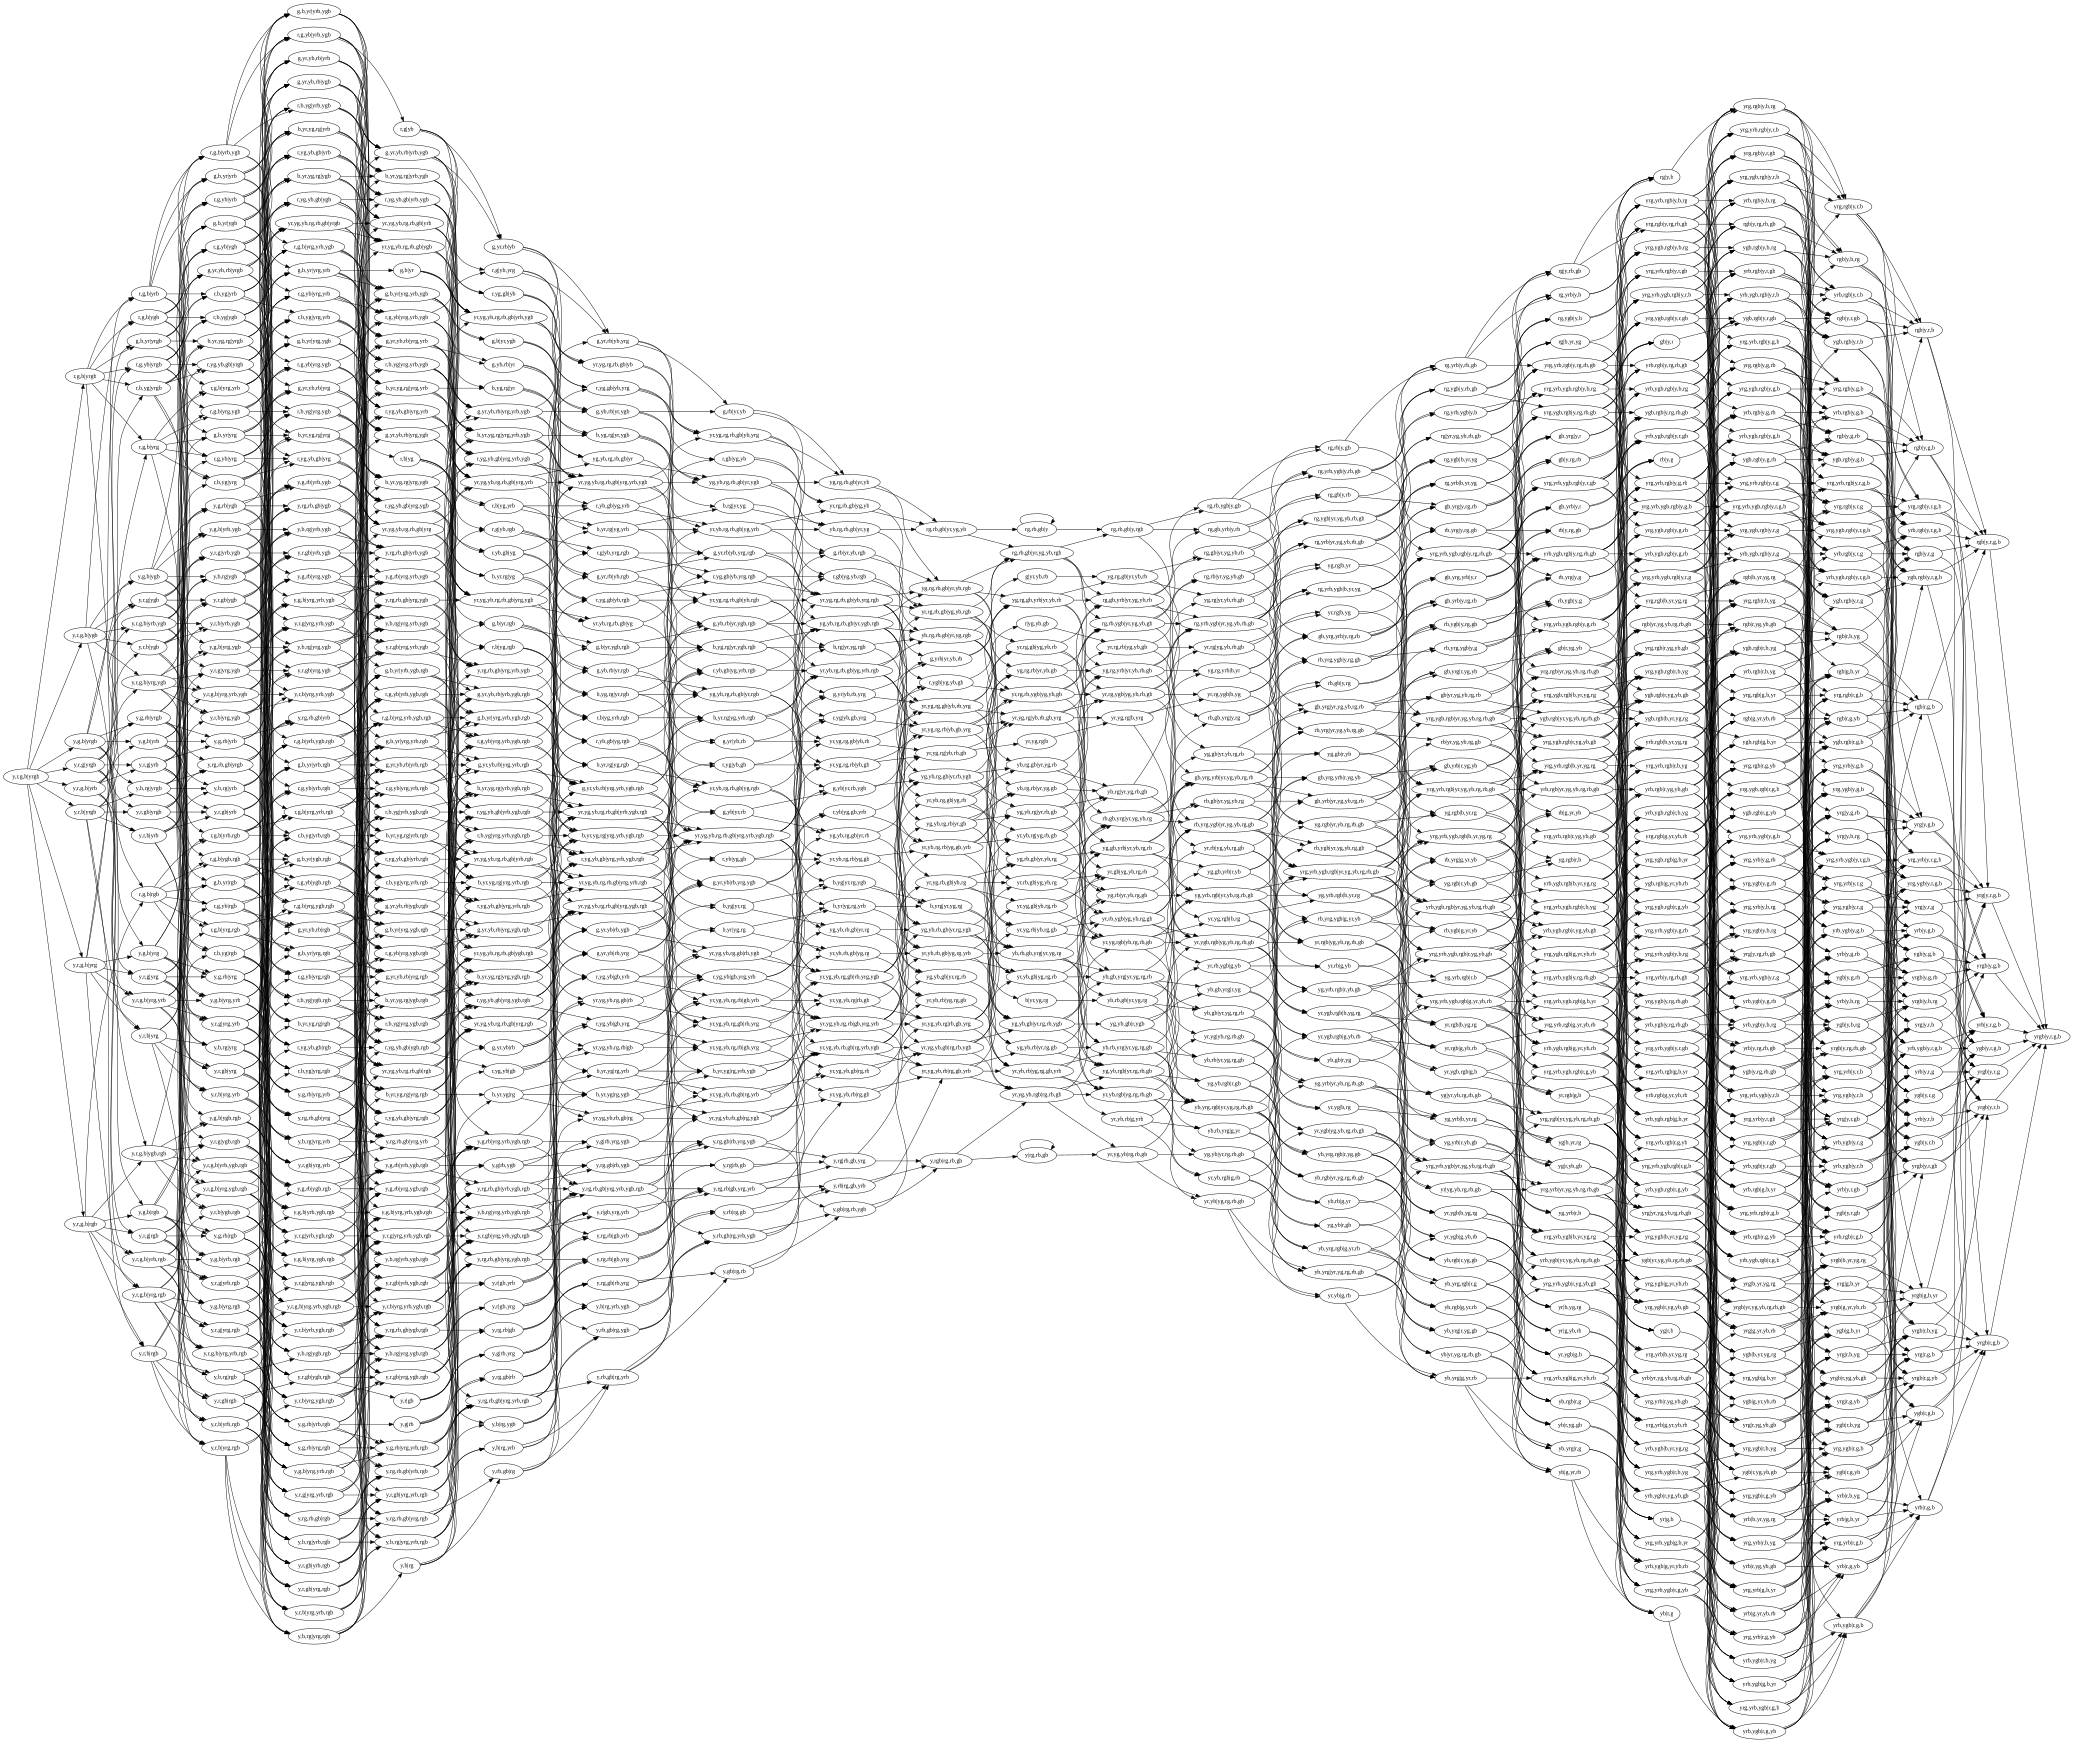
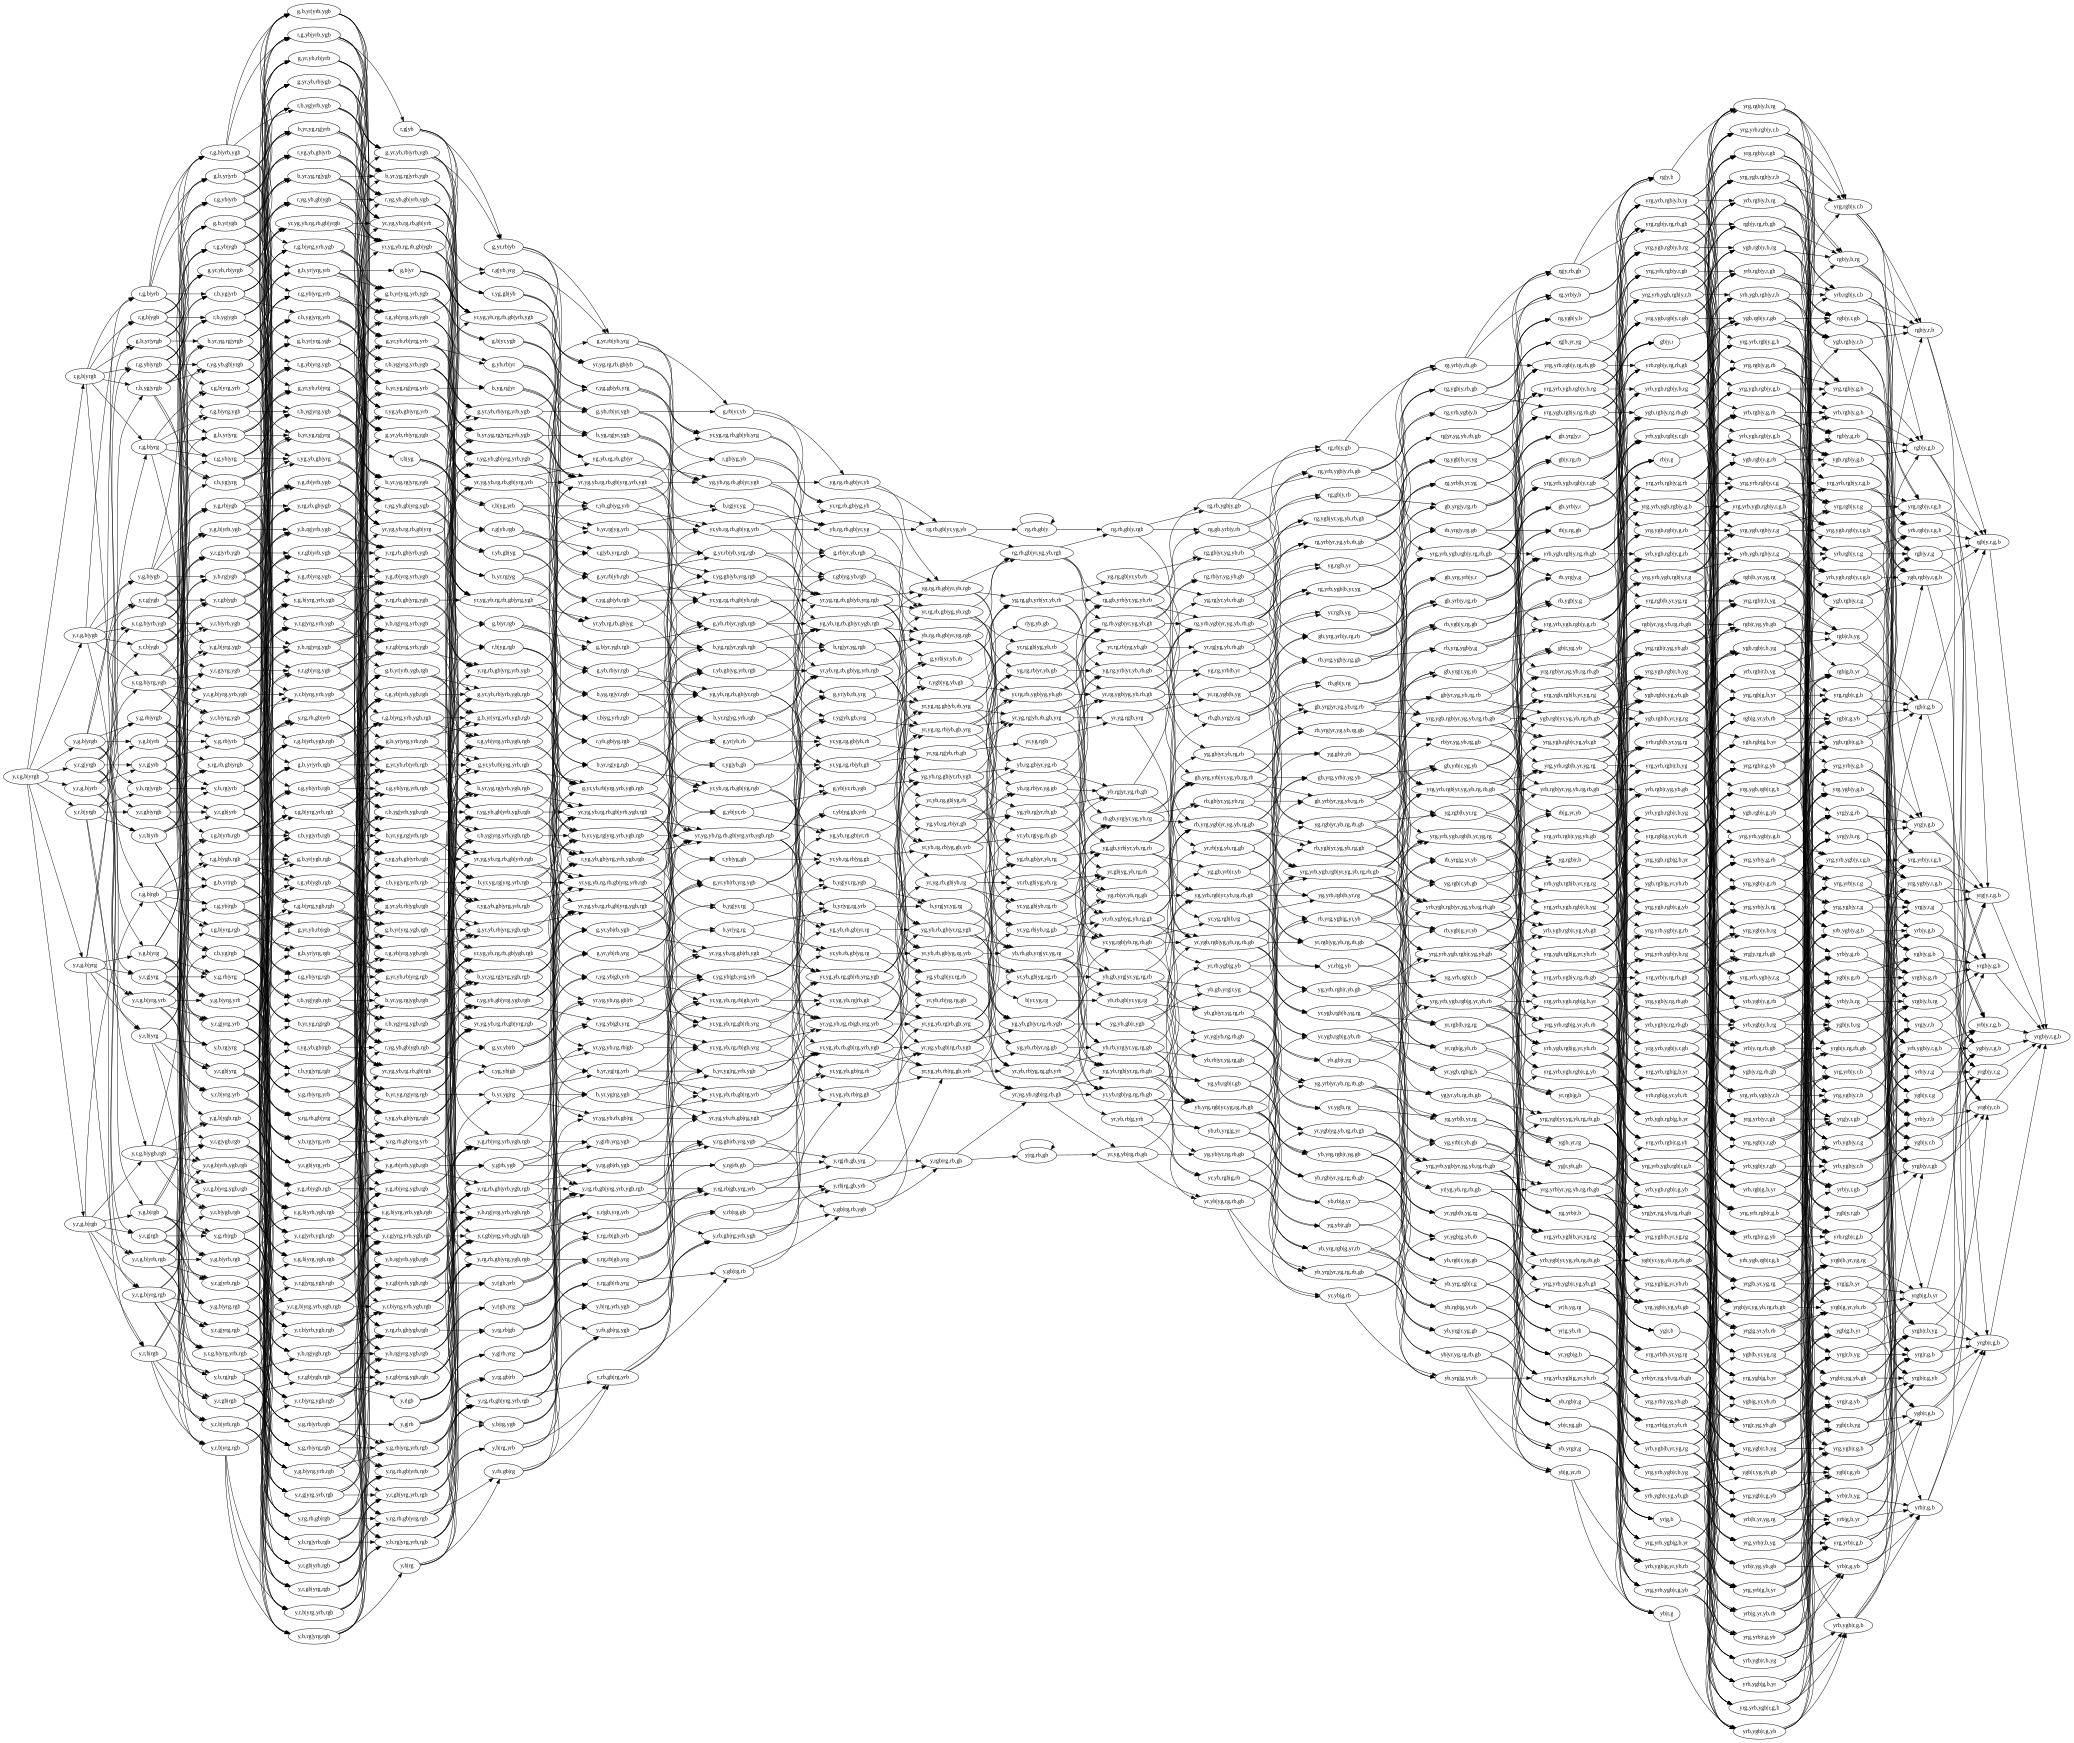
(798, 451) -> none
(1037, 577) -> none
(992, 840) -> (992, 805)
